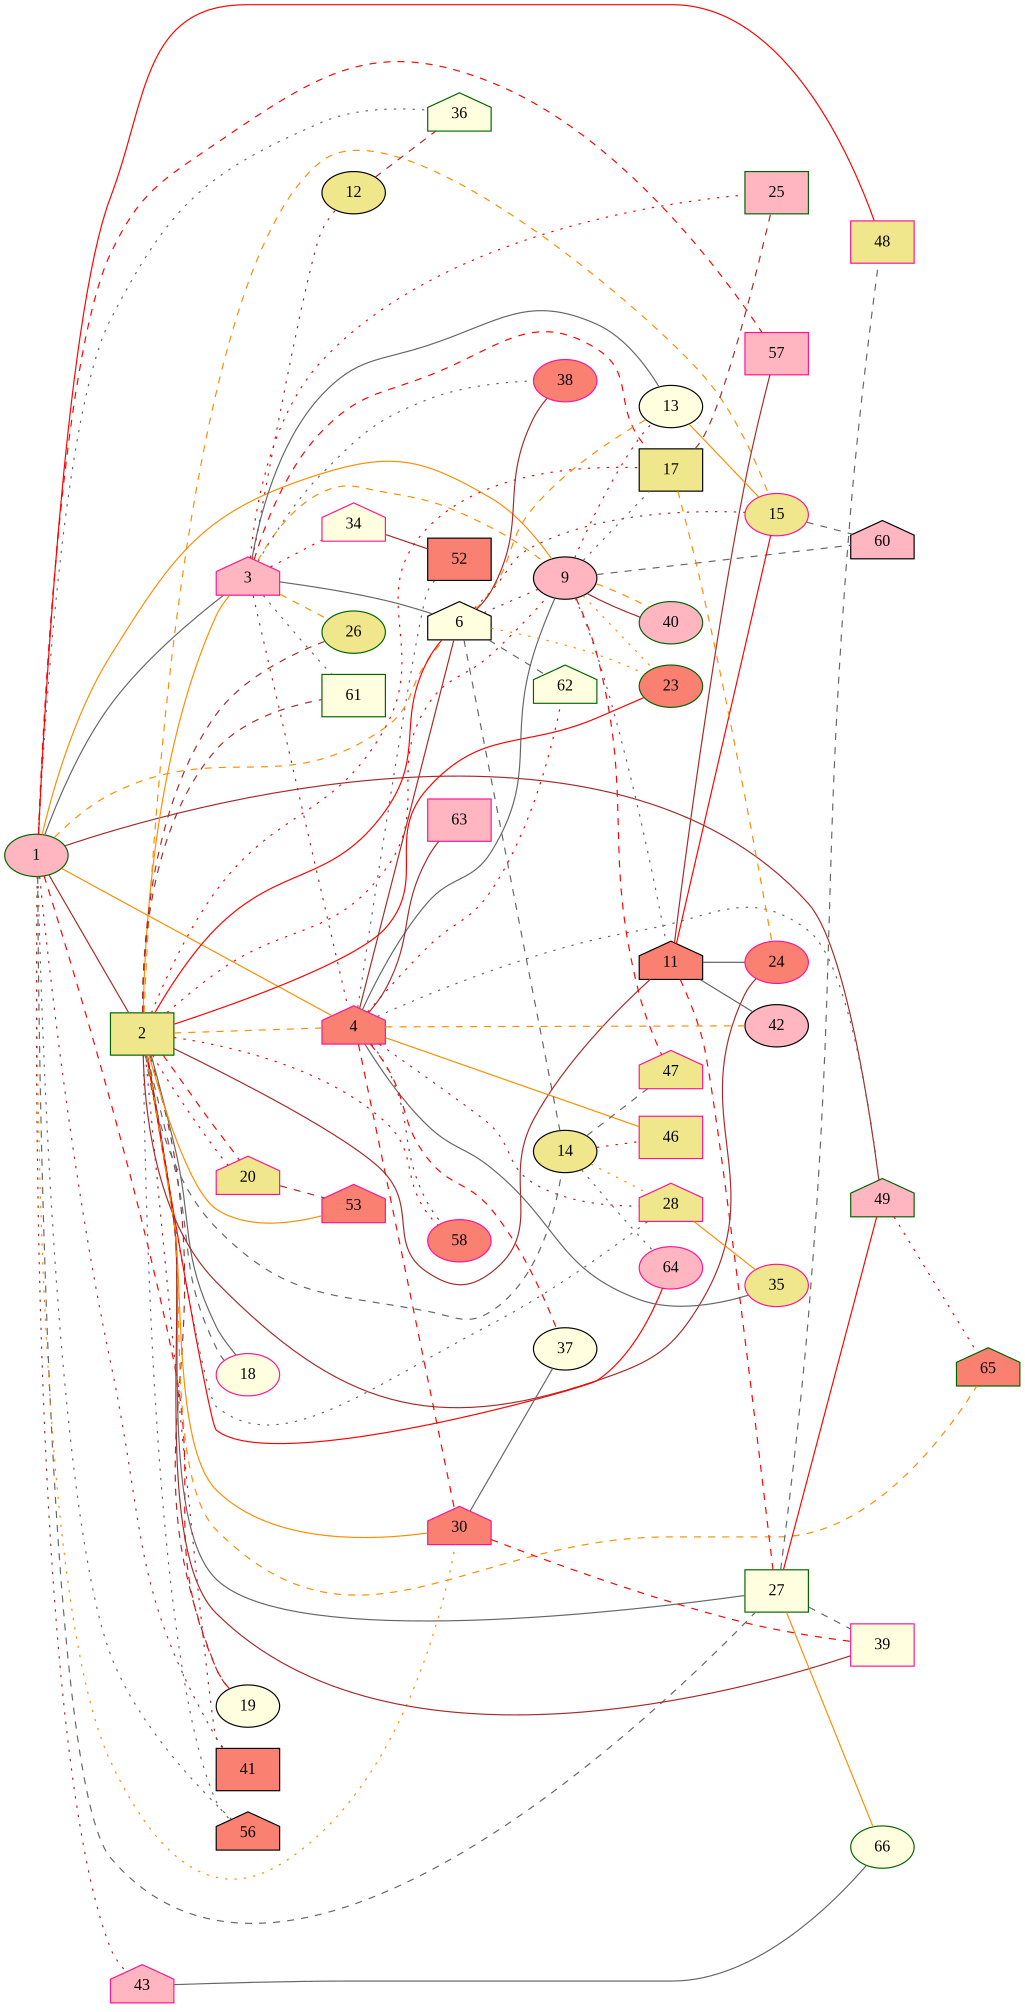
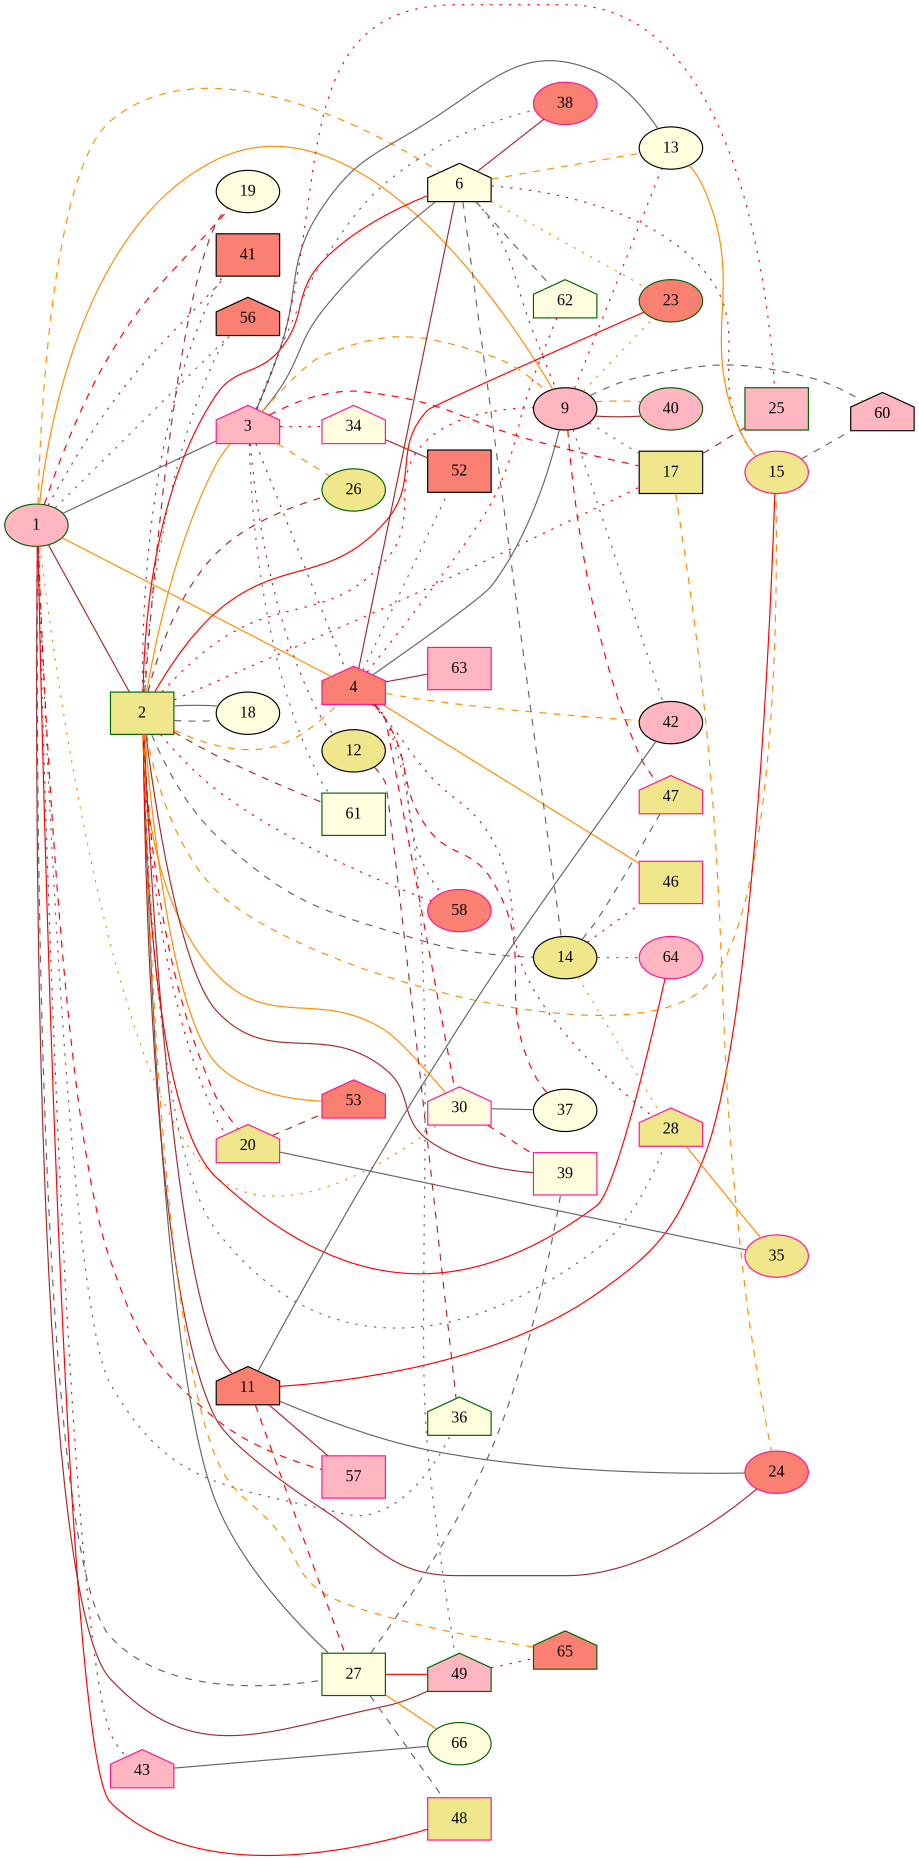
(628, 768) -> (618, 566)
(538, 1215) -> (513, 1201)
(248, 1375) -> (248, 713)
(459, 1527) -> (459, 1108)
